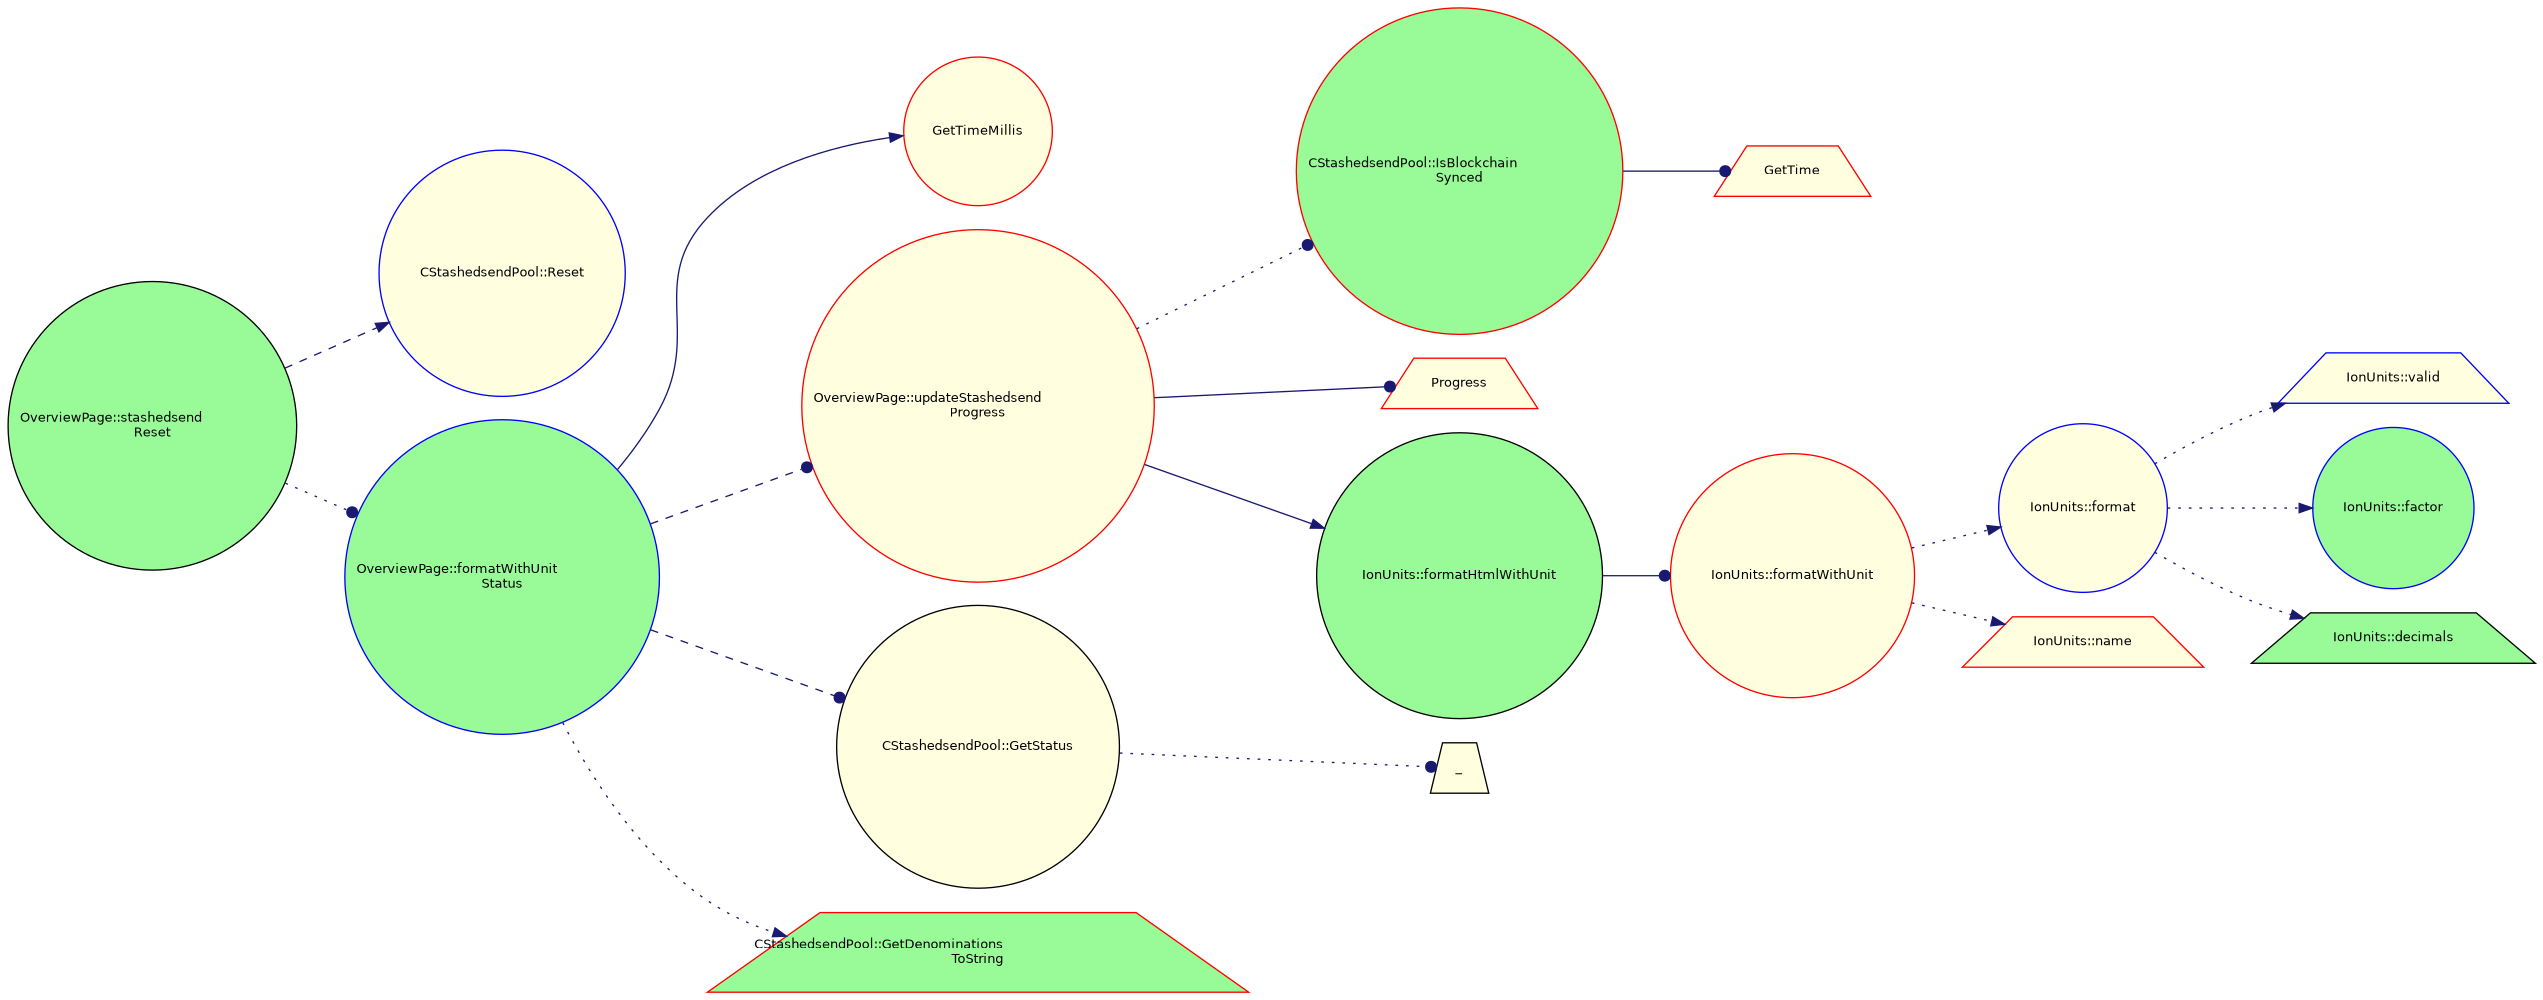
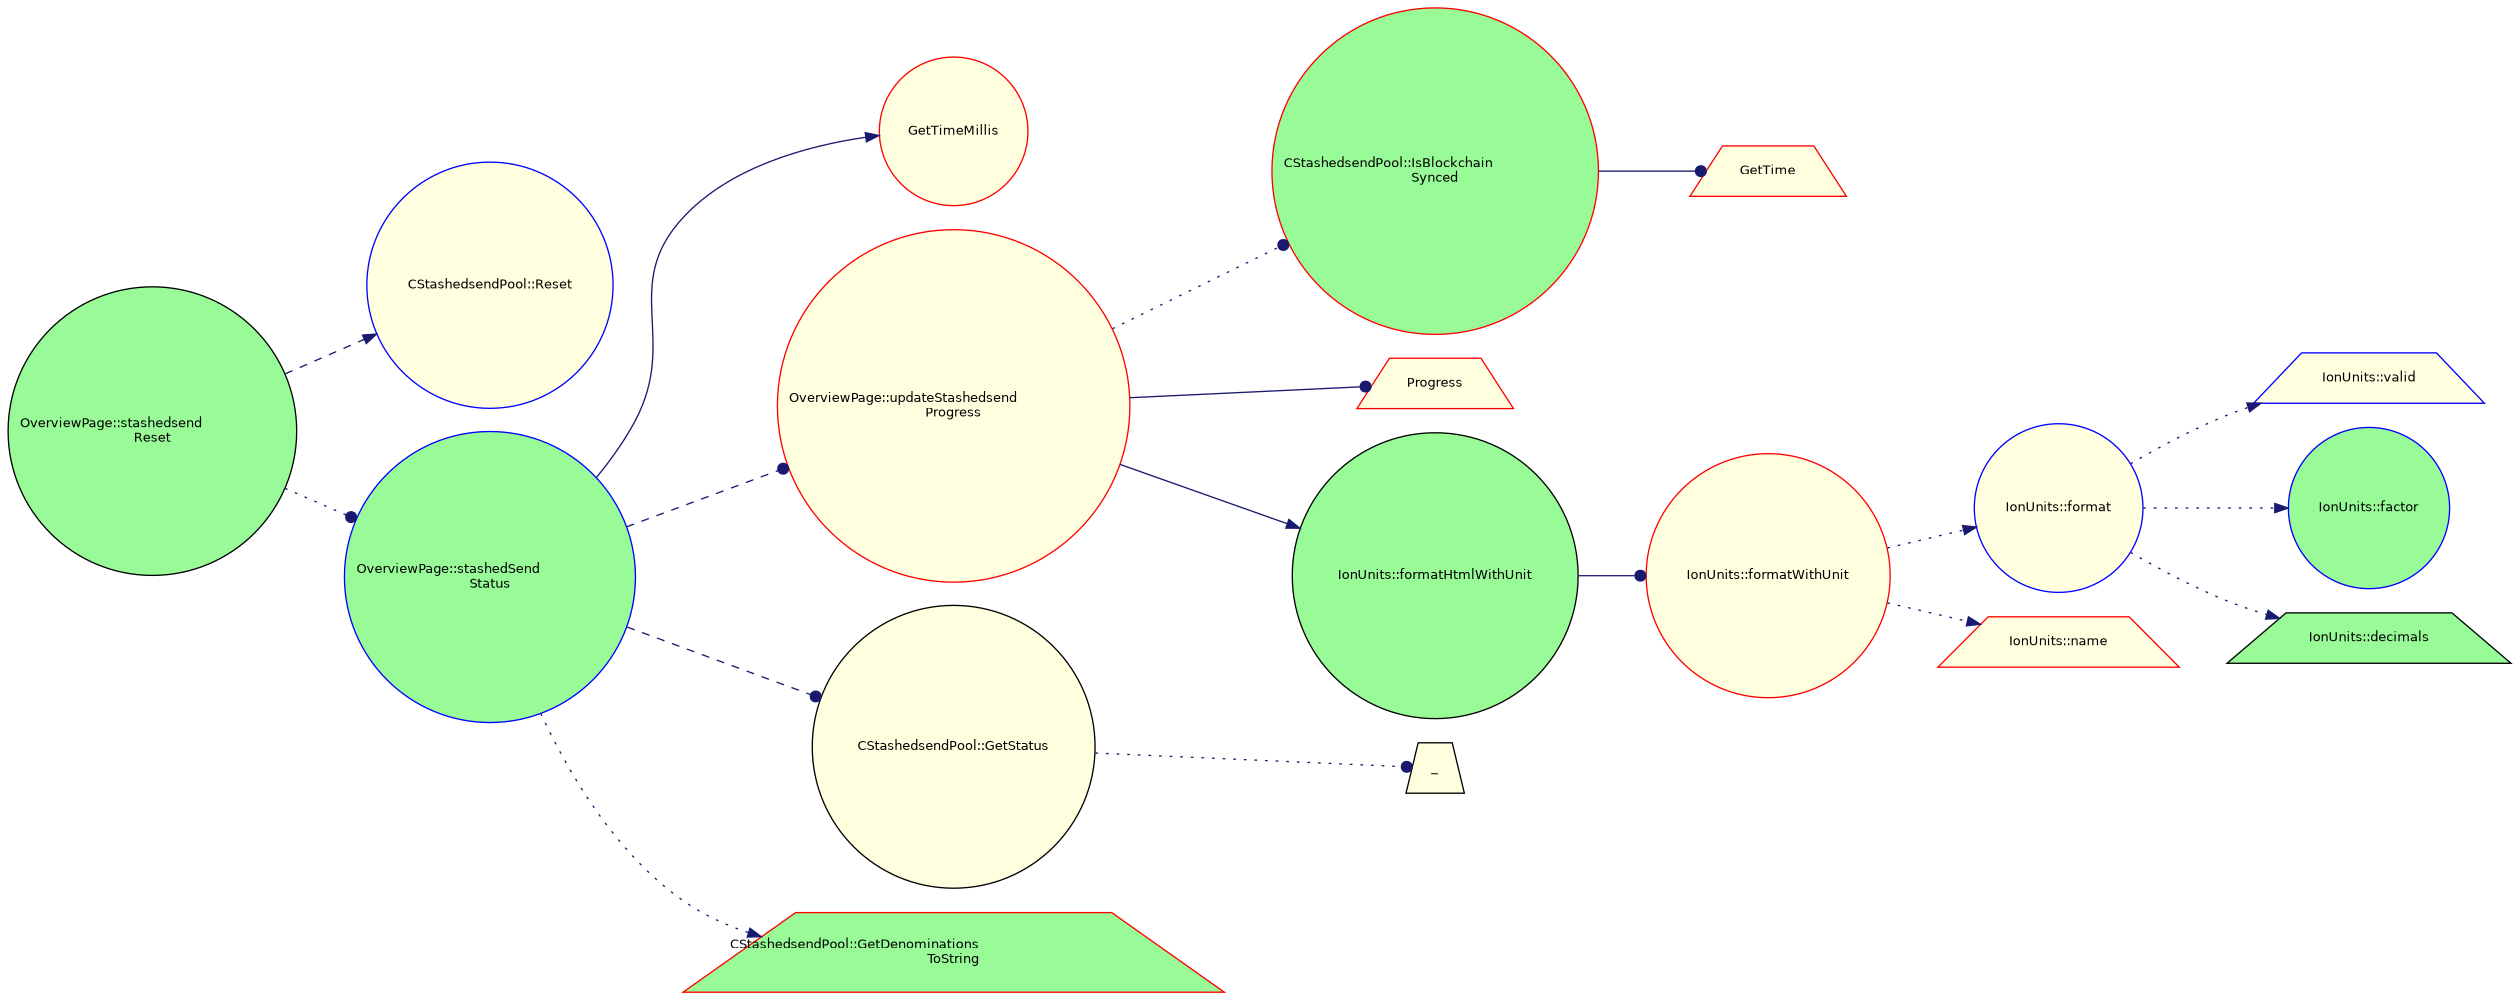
(502, 577) -> (490, 577)
